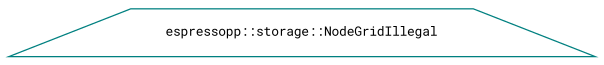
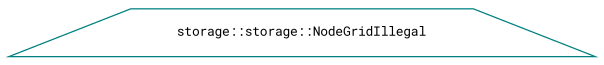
(302, 33) -> (302, 33)
